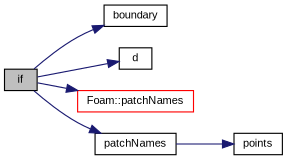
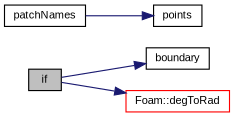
(136, 58) -> none
(136, 101) -> (178, 101)
(61, 112) -> none
